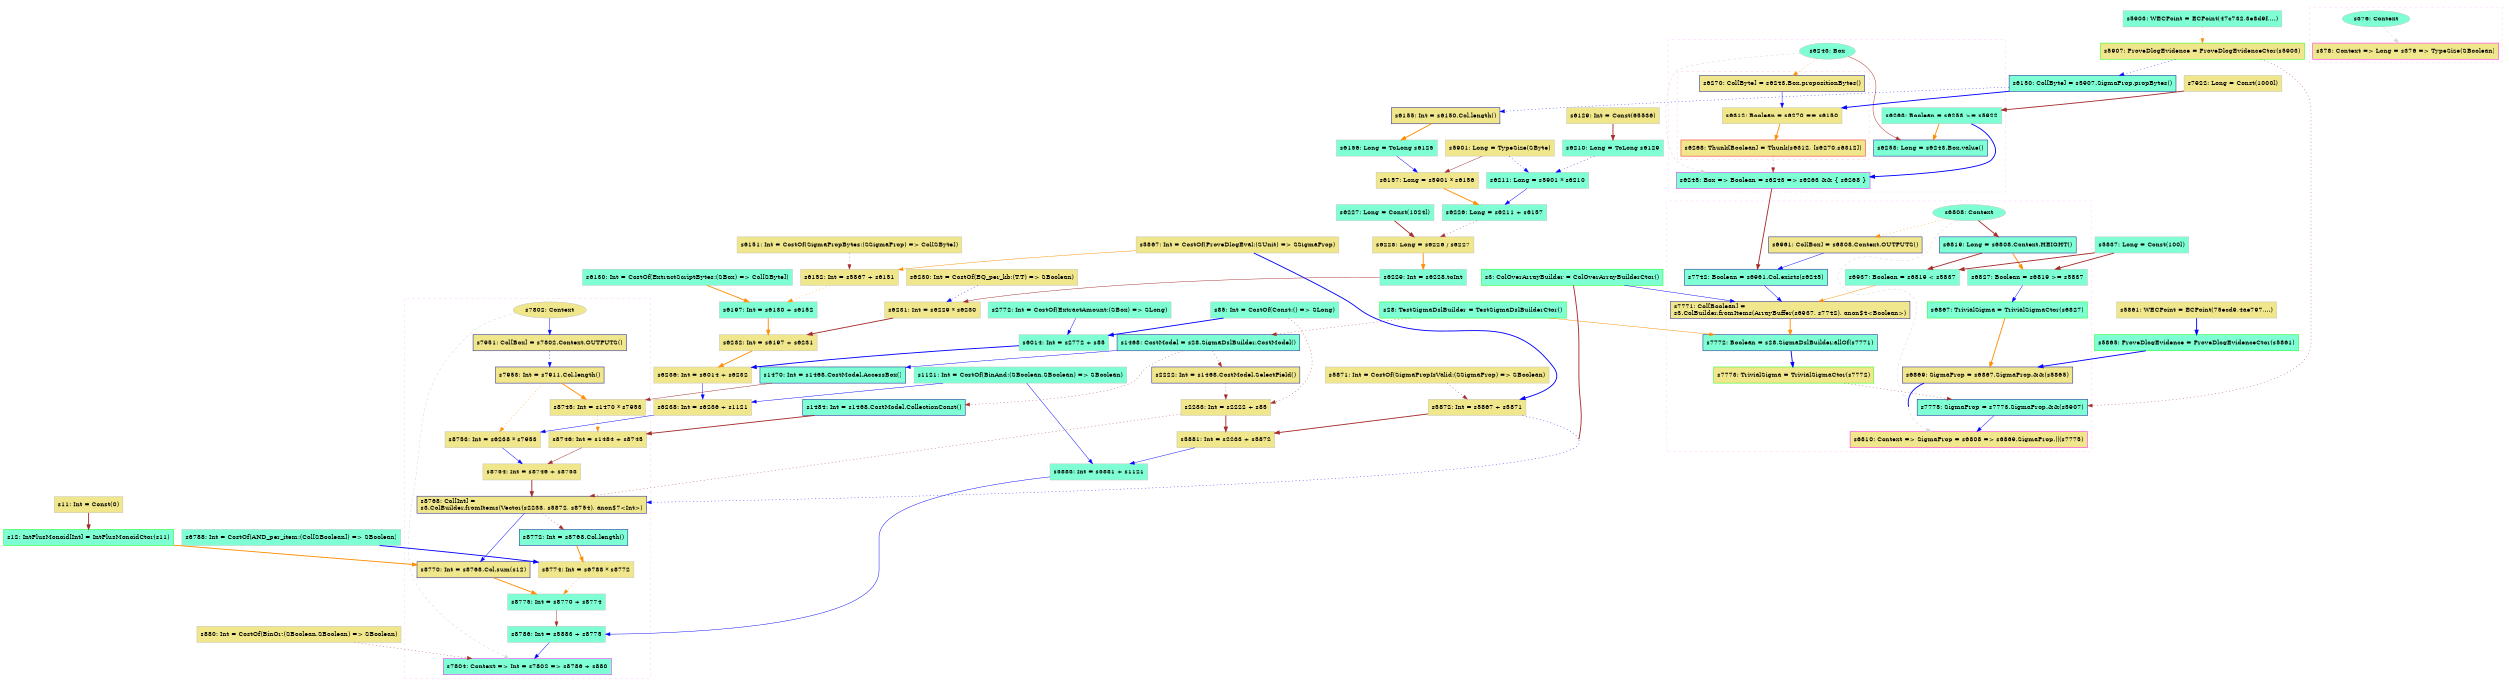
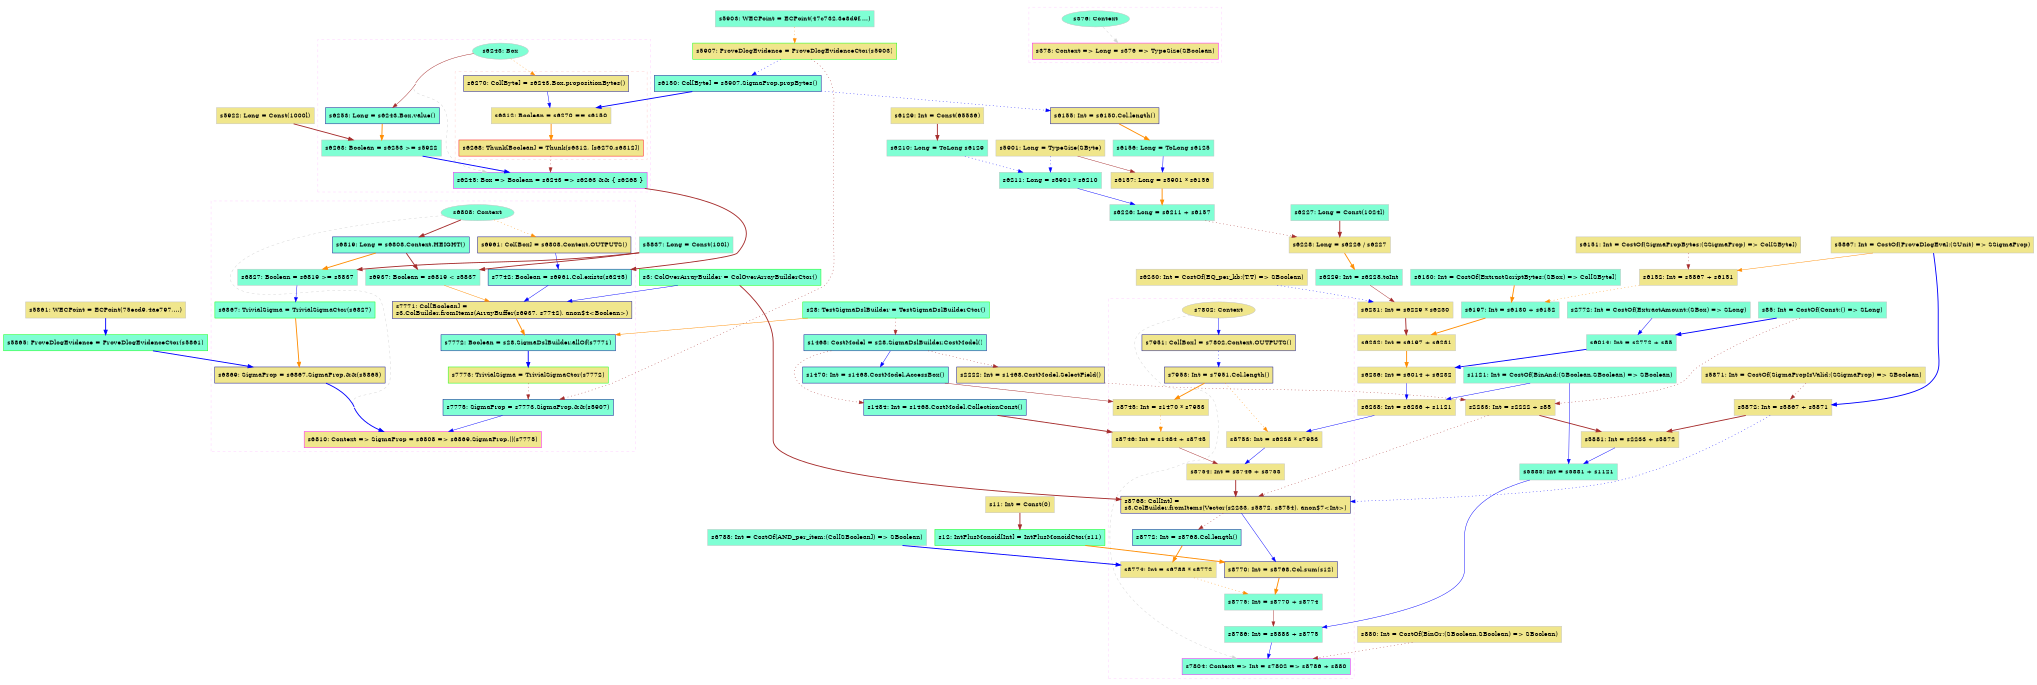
(2233, 83) -> (265, 116)
(1937, 130) -> (382, 130)
(550, 375) -> (1219, 375)
